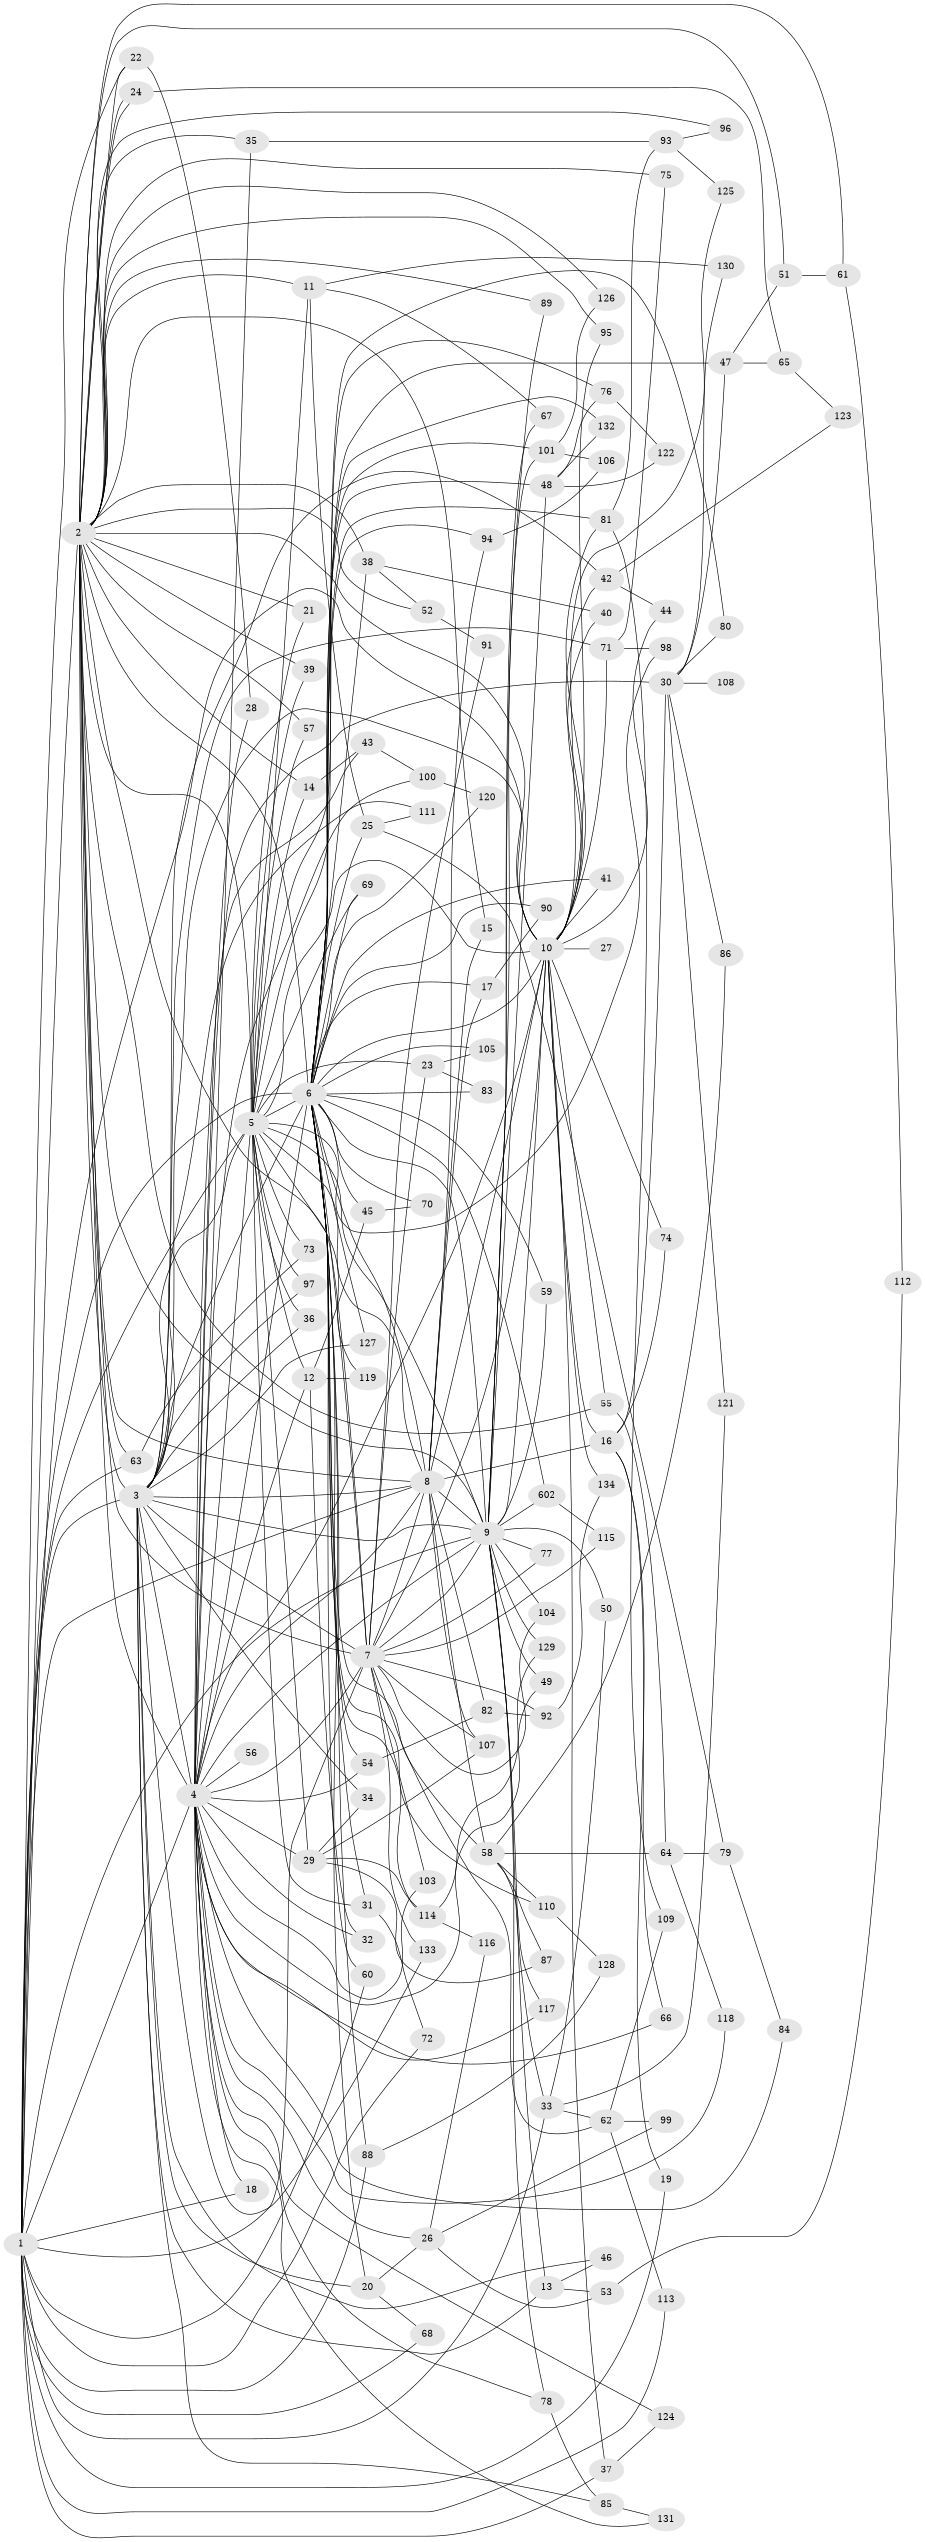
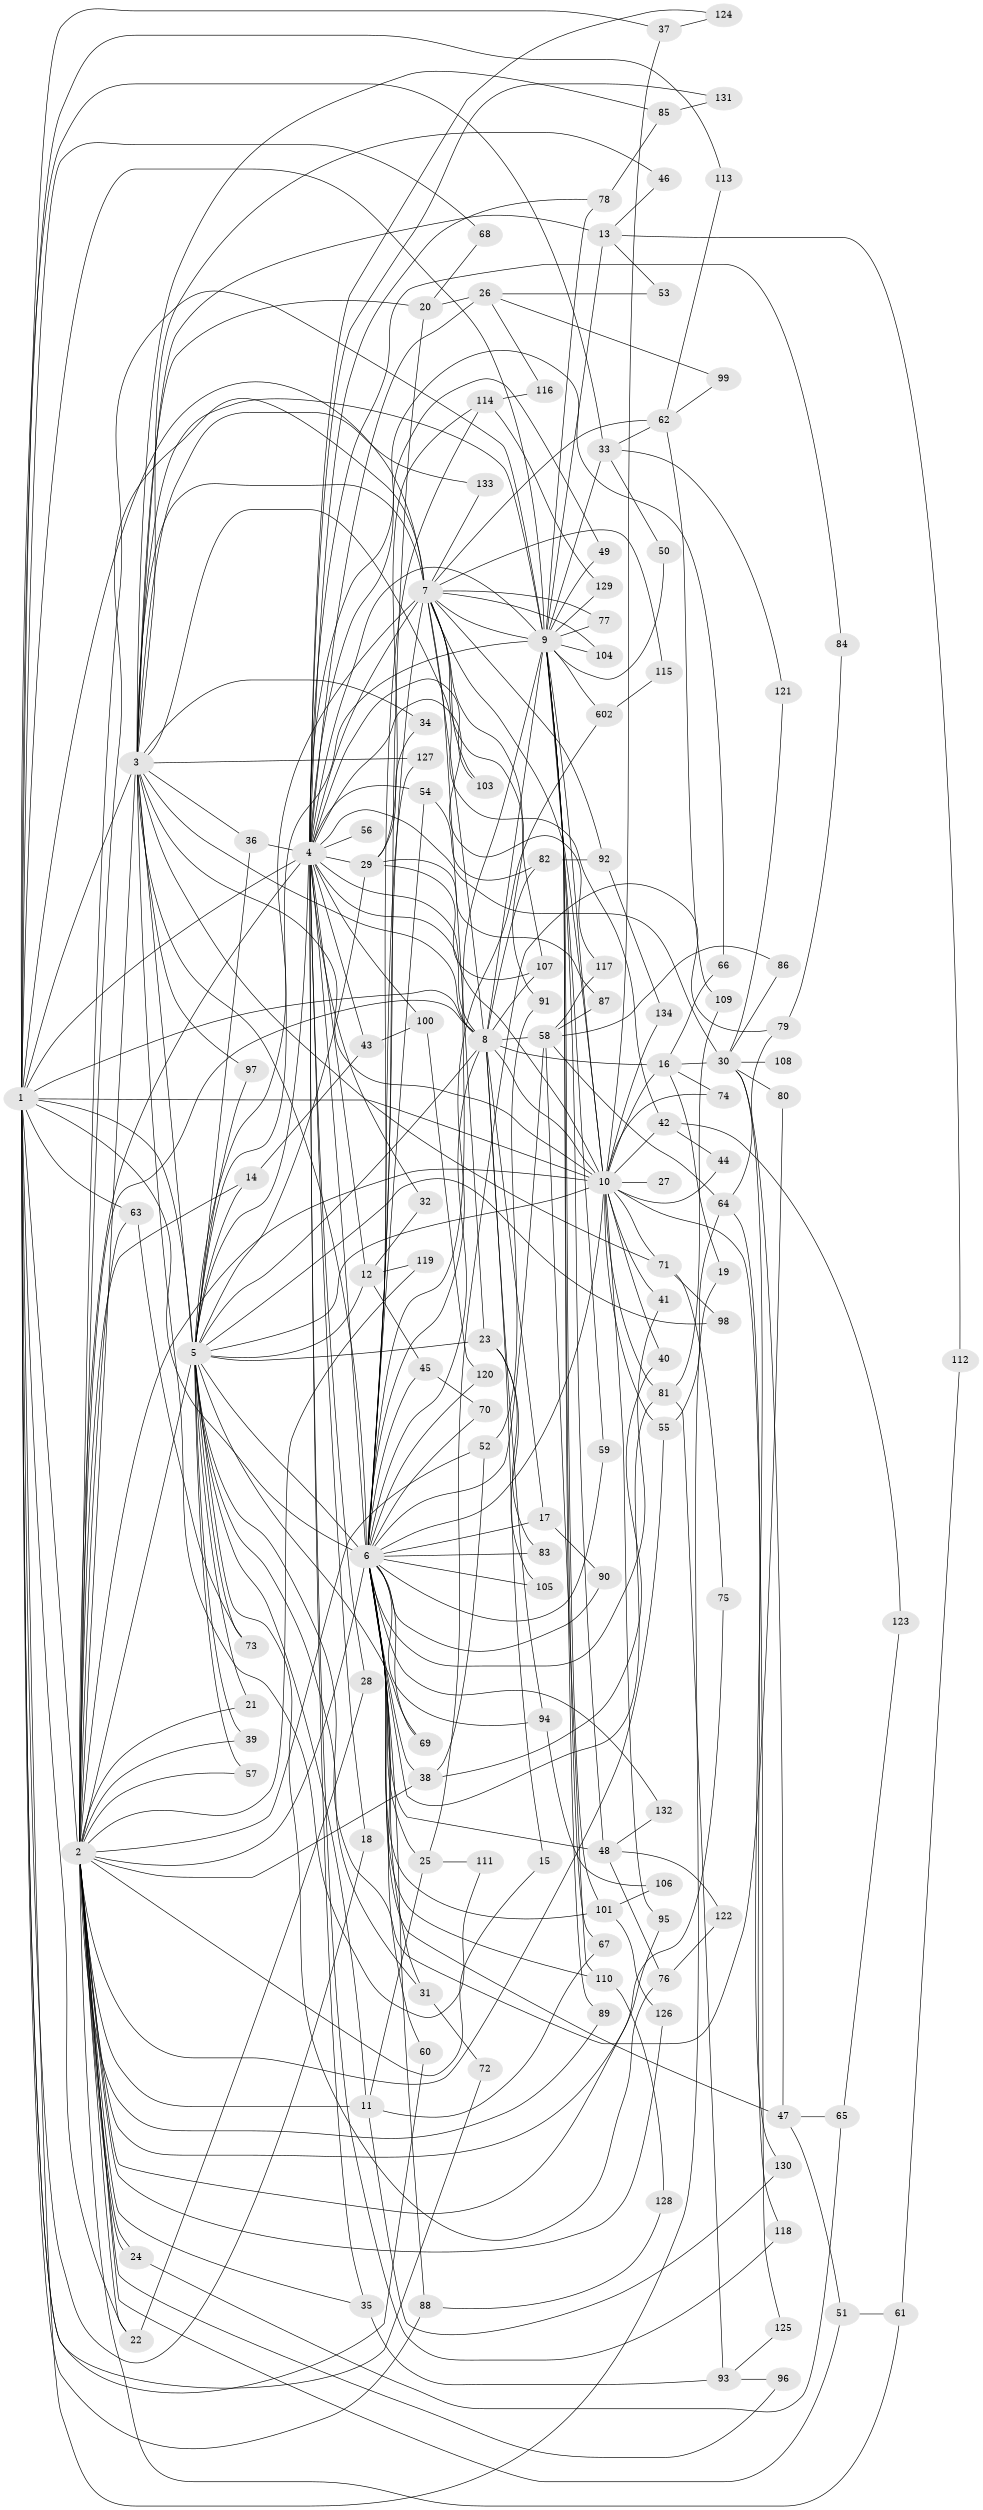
(165, 1646) -> (283, 848)
(875, 1864) -> (940, 673)
